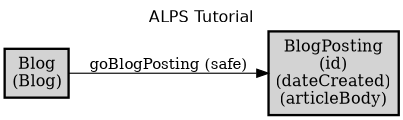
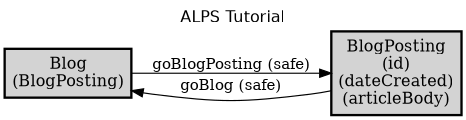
(37, 81) -> (69, 81)
none -> (237, 100)
